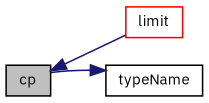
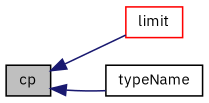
(72, 71) -> (86, 91)
